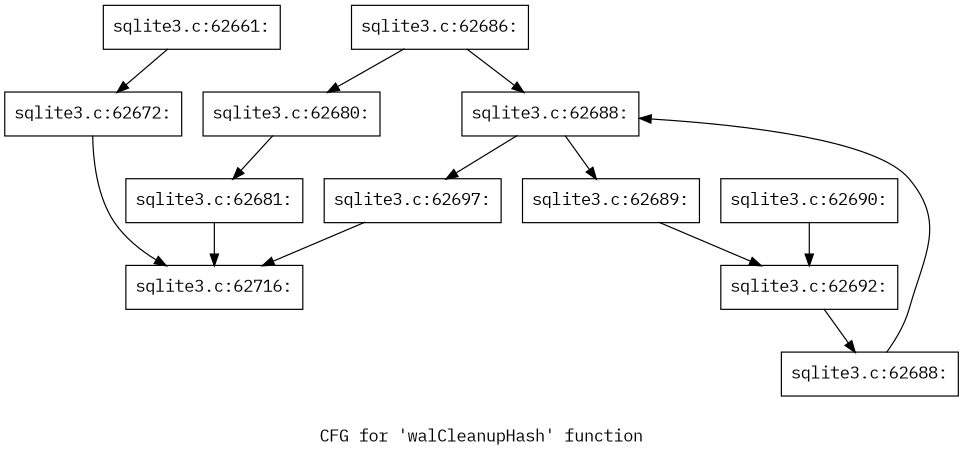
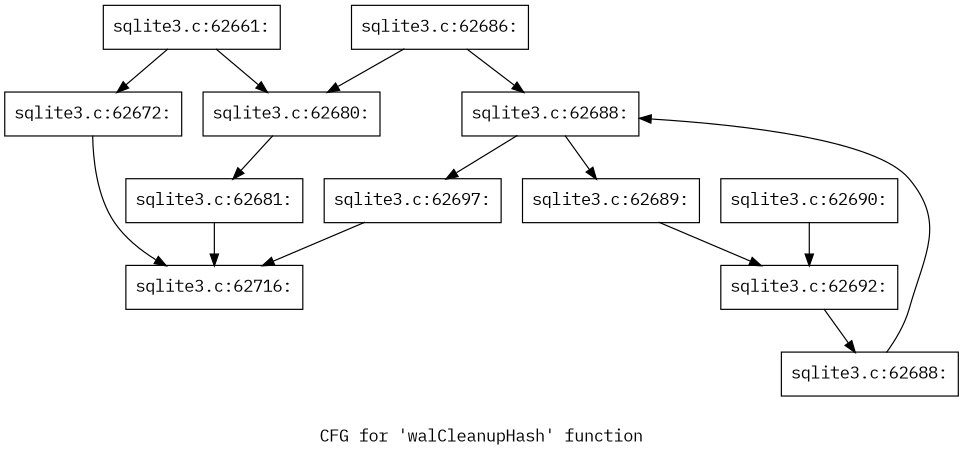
none -> (237, 67)
